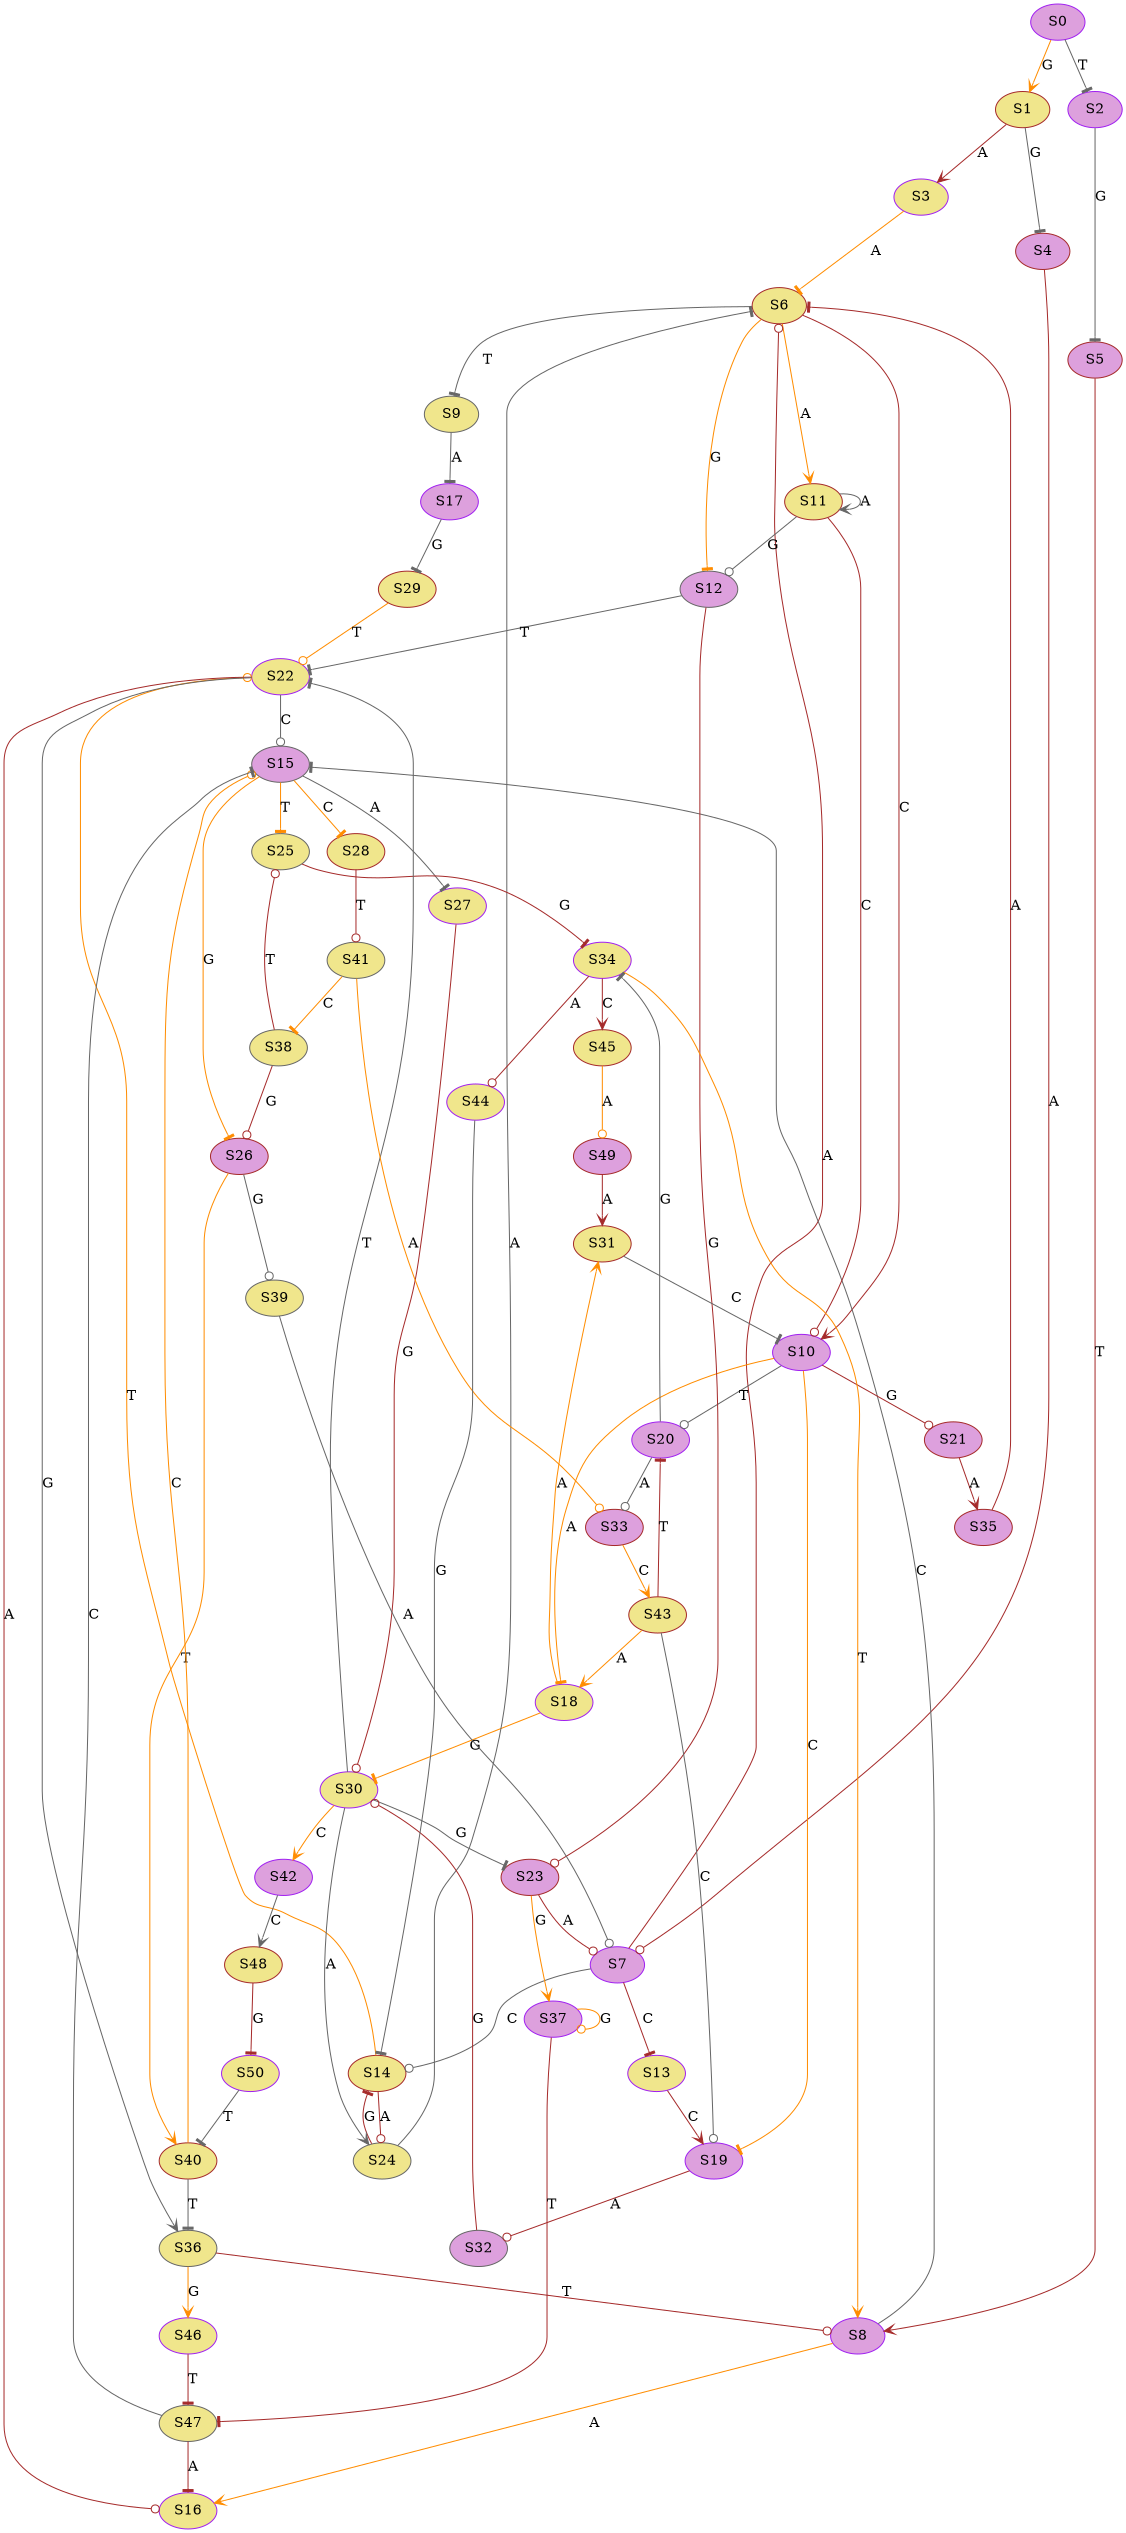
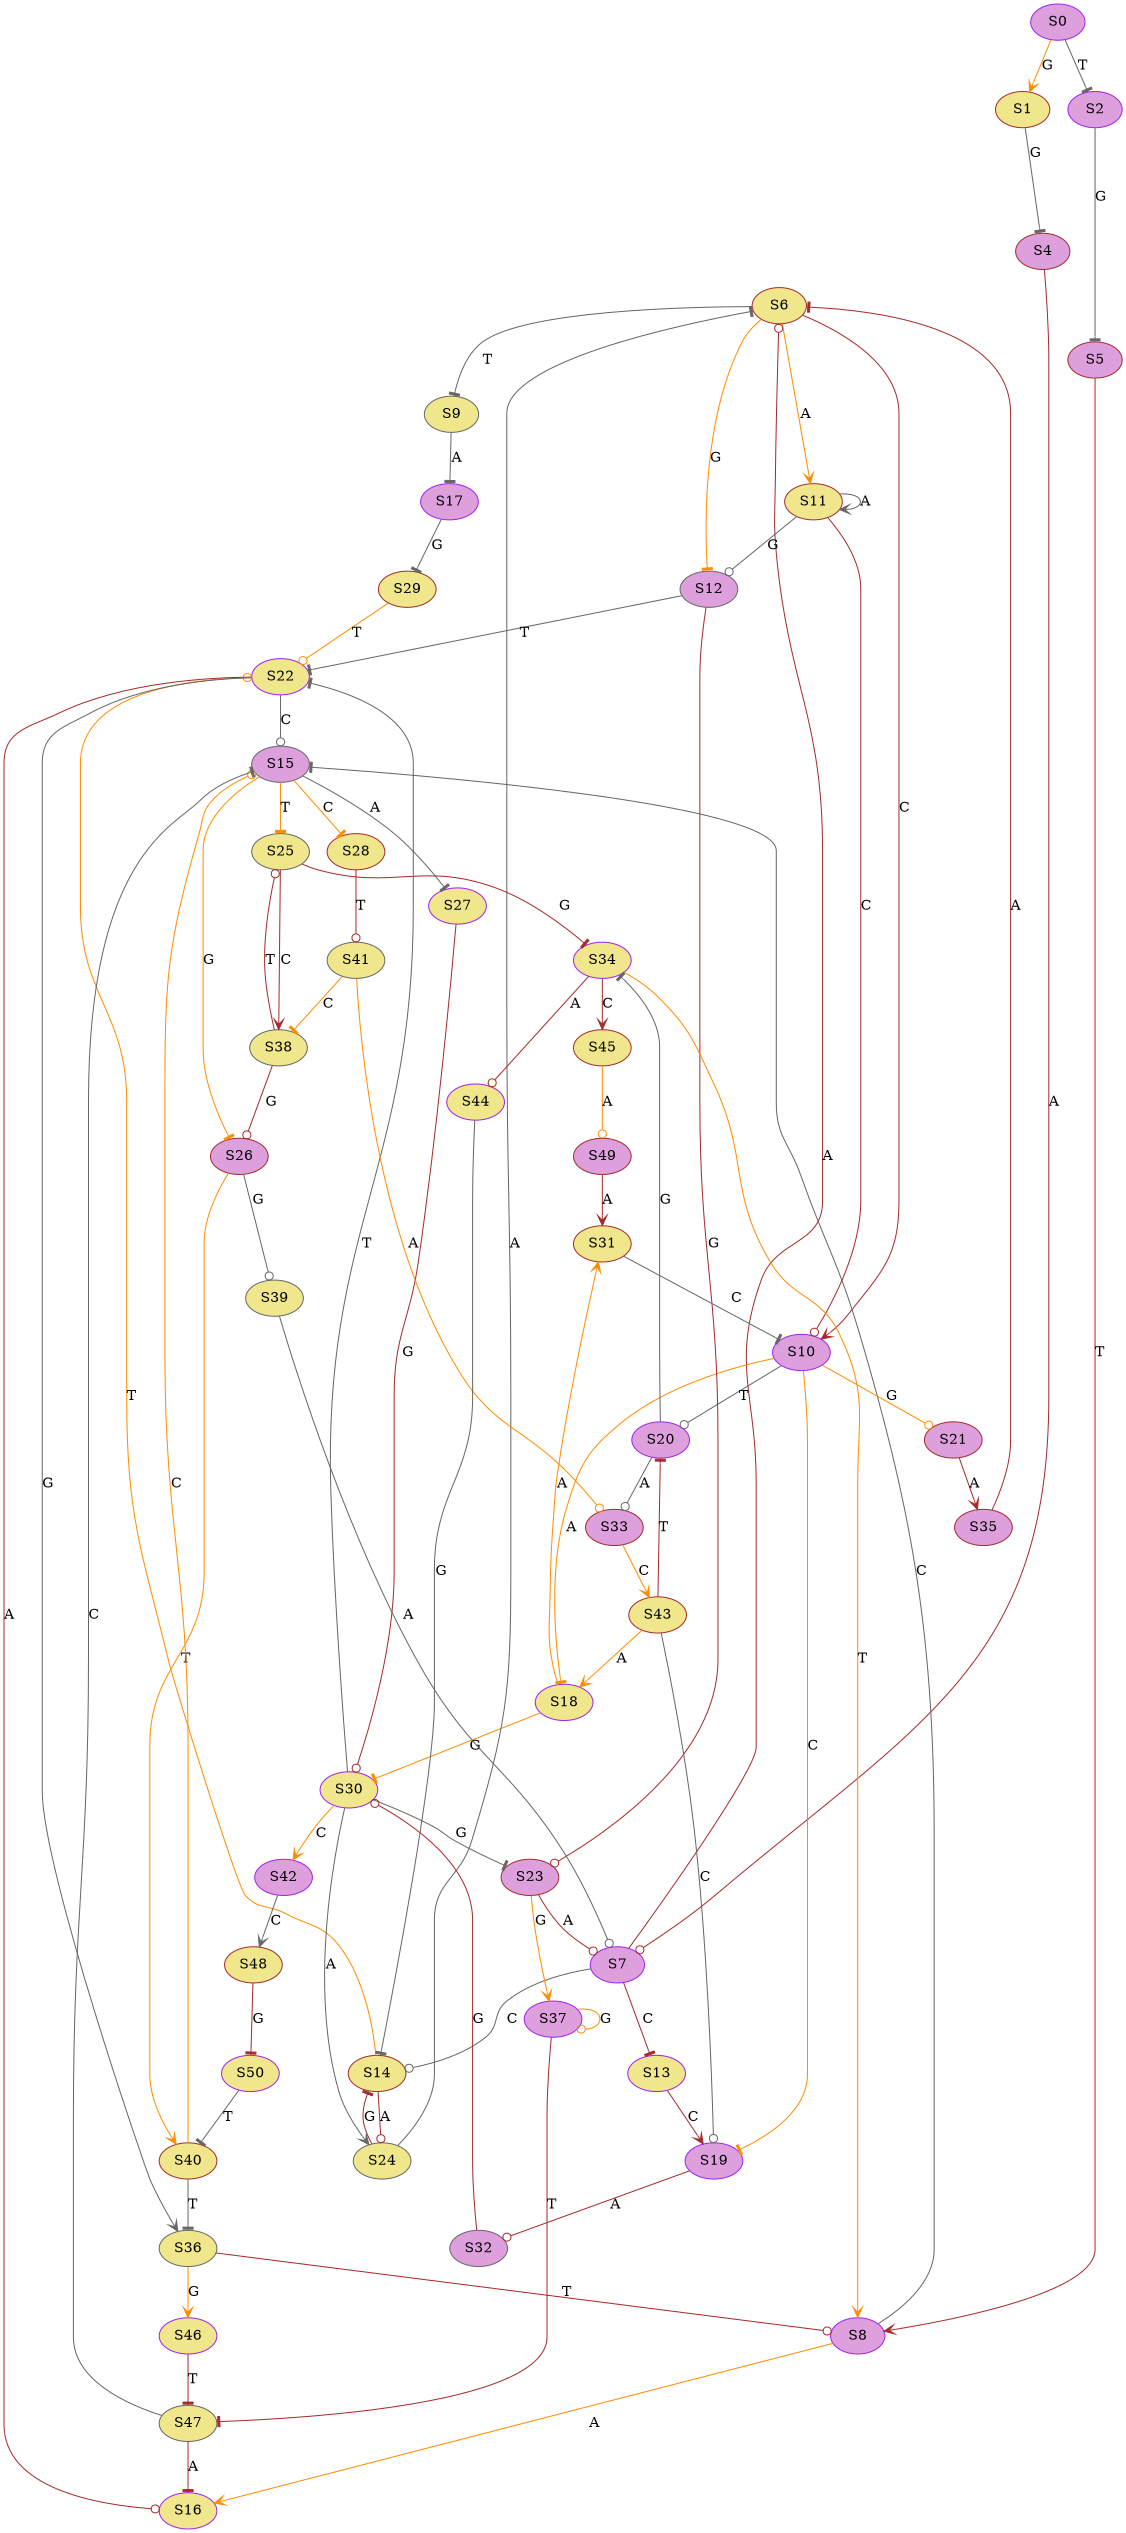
(921, 197) -> none
none -> (280, 945)
(868, 1391) -> (868, 1391)
